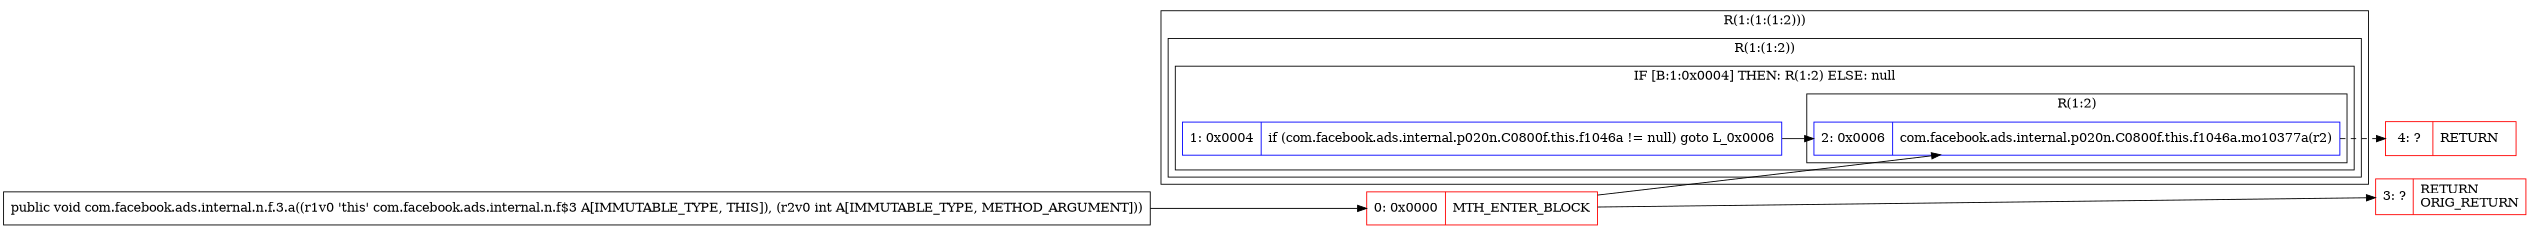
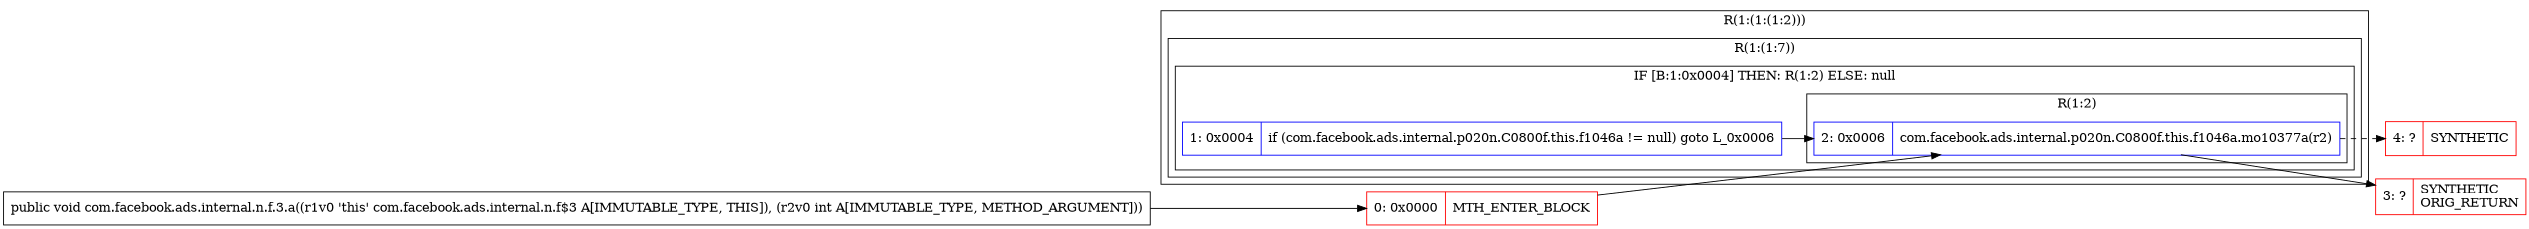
(1765, 49) -> (1765, 49)
(2469, 138) -> (2470, 138)
(2449, 190) -> (2460, 190)
(1982, 202) -> (2274, 169)
